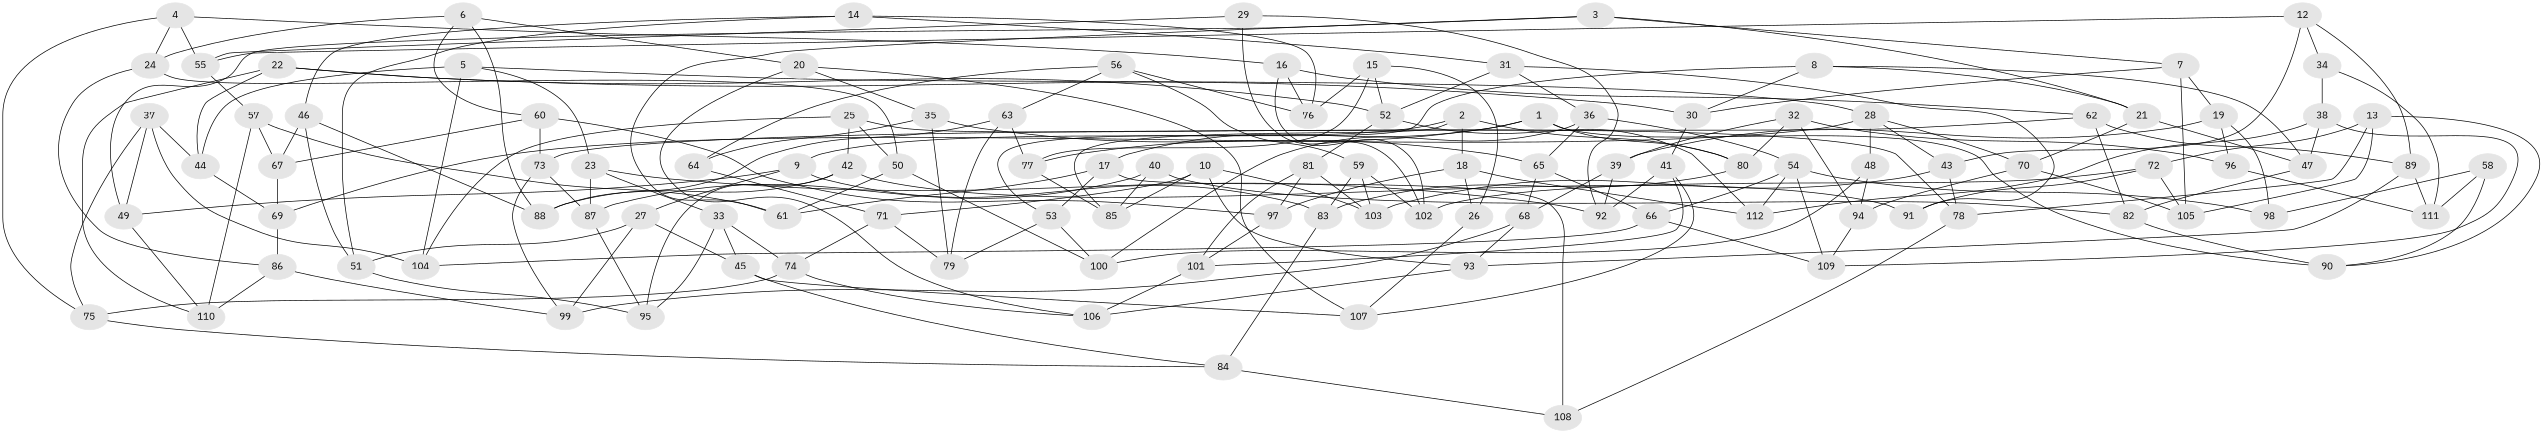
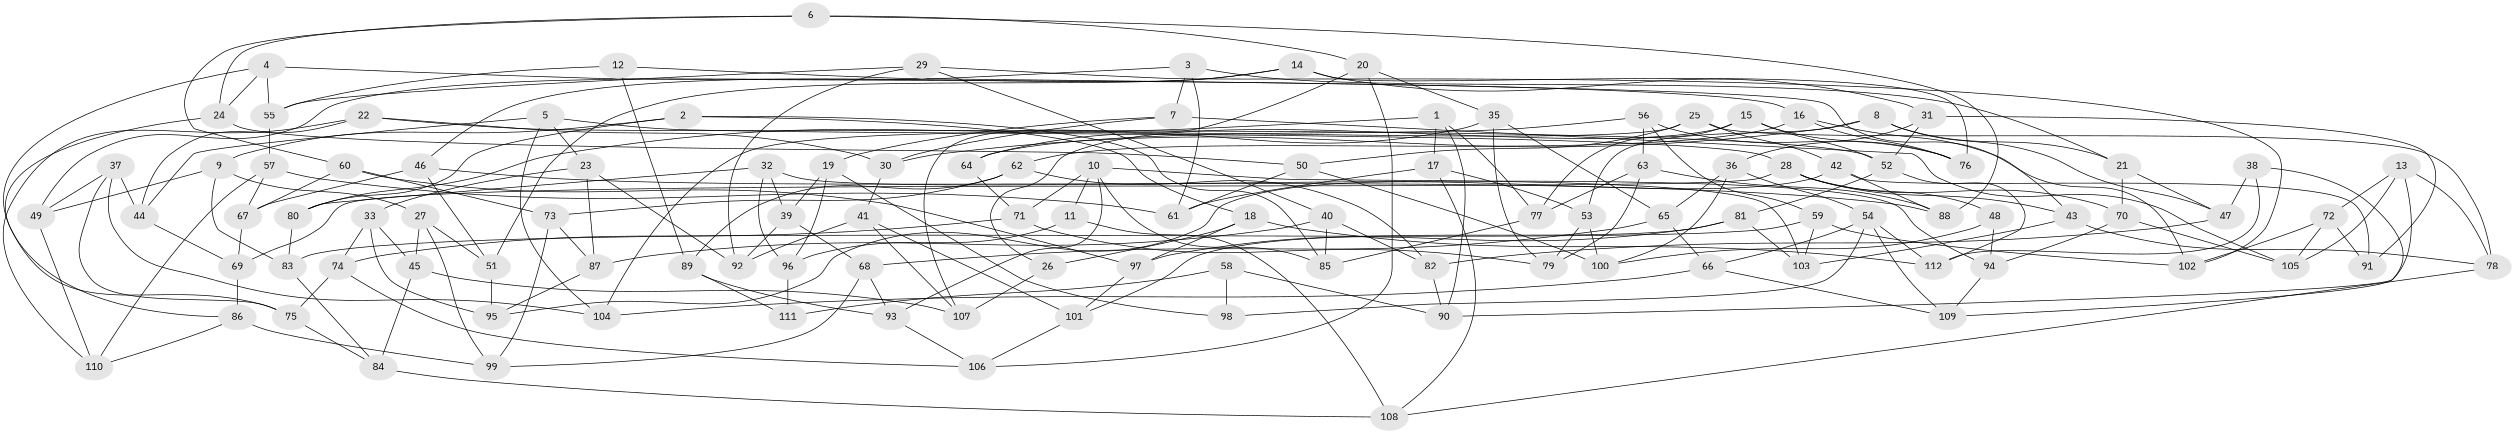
(2322, 66) -> none
none -> (1163, 152)
none -> (1070, 217)
